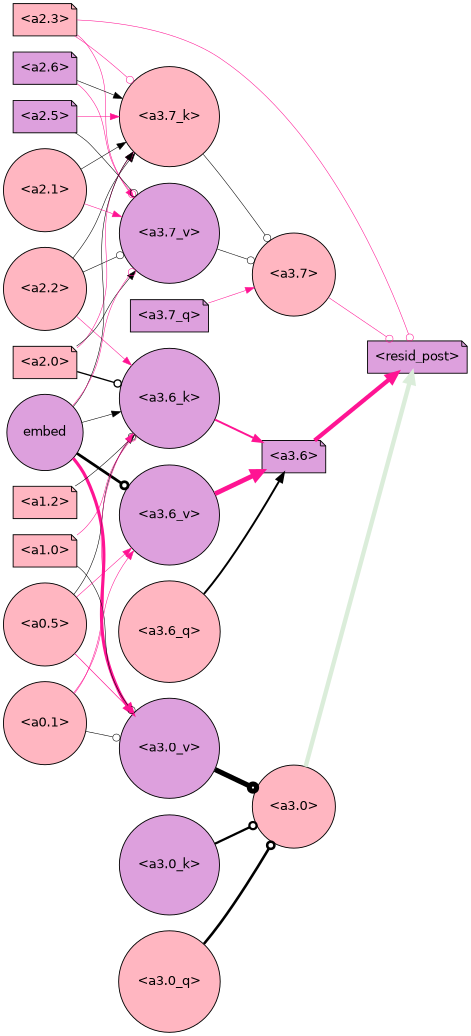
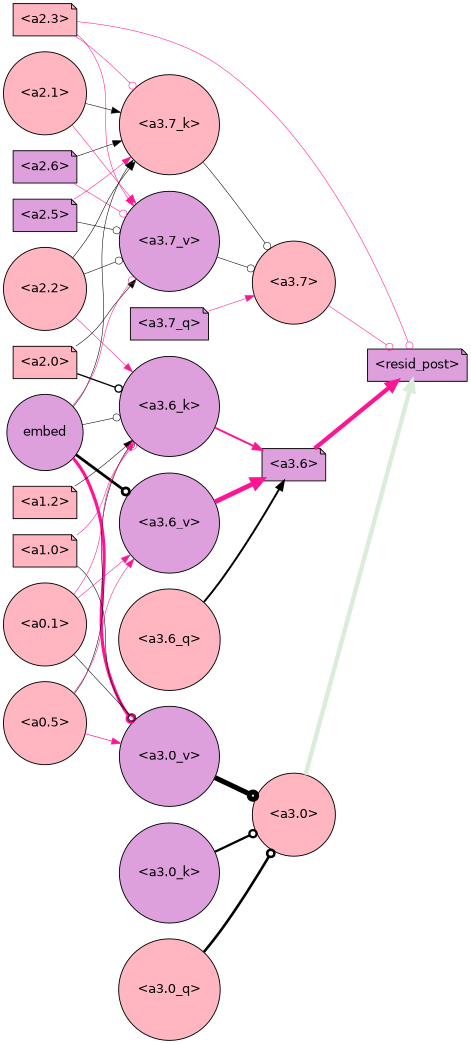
(106, 255) -> none
(97, 418) -> (98, 421)
(103, 581) -> (103, 586)
